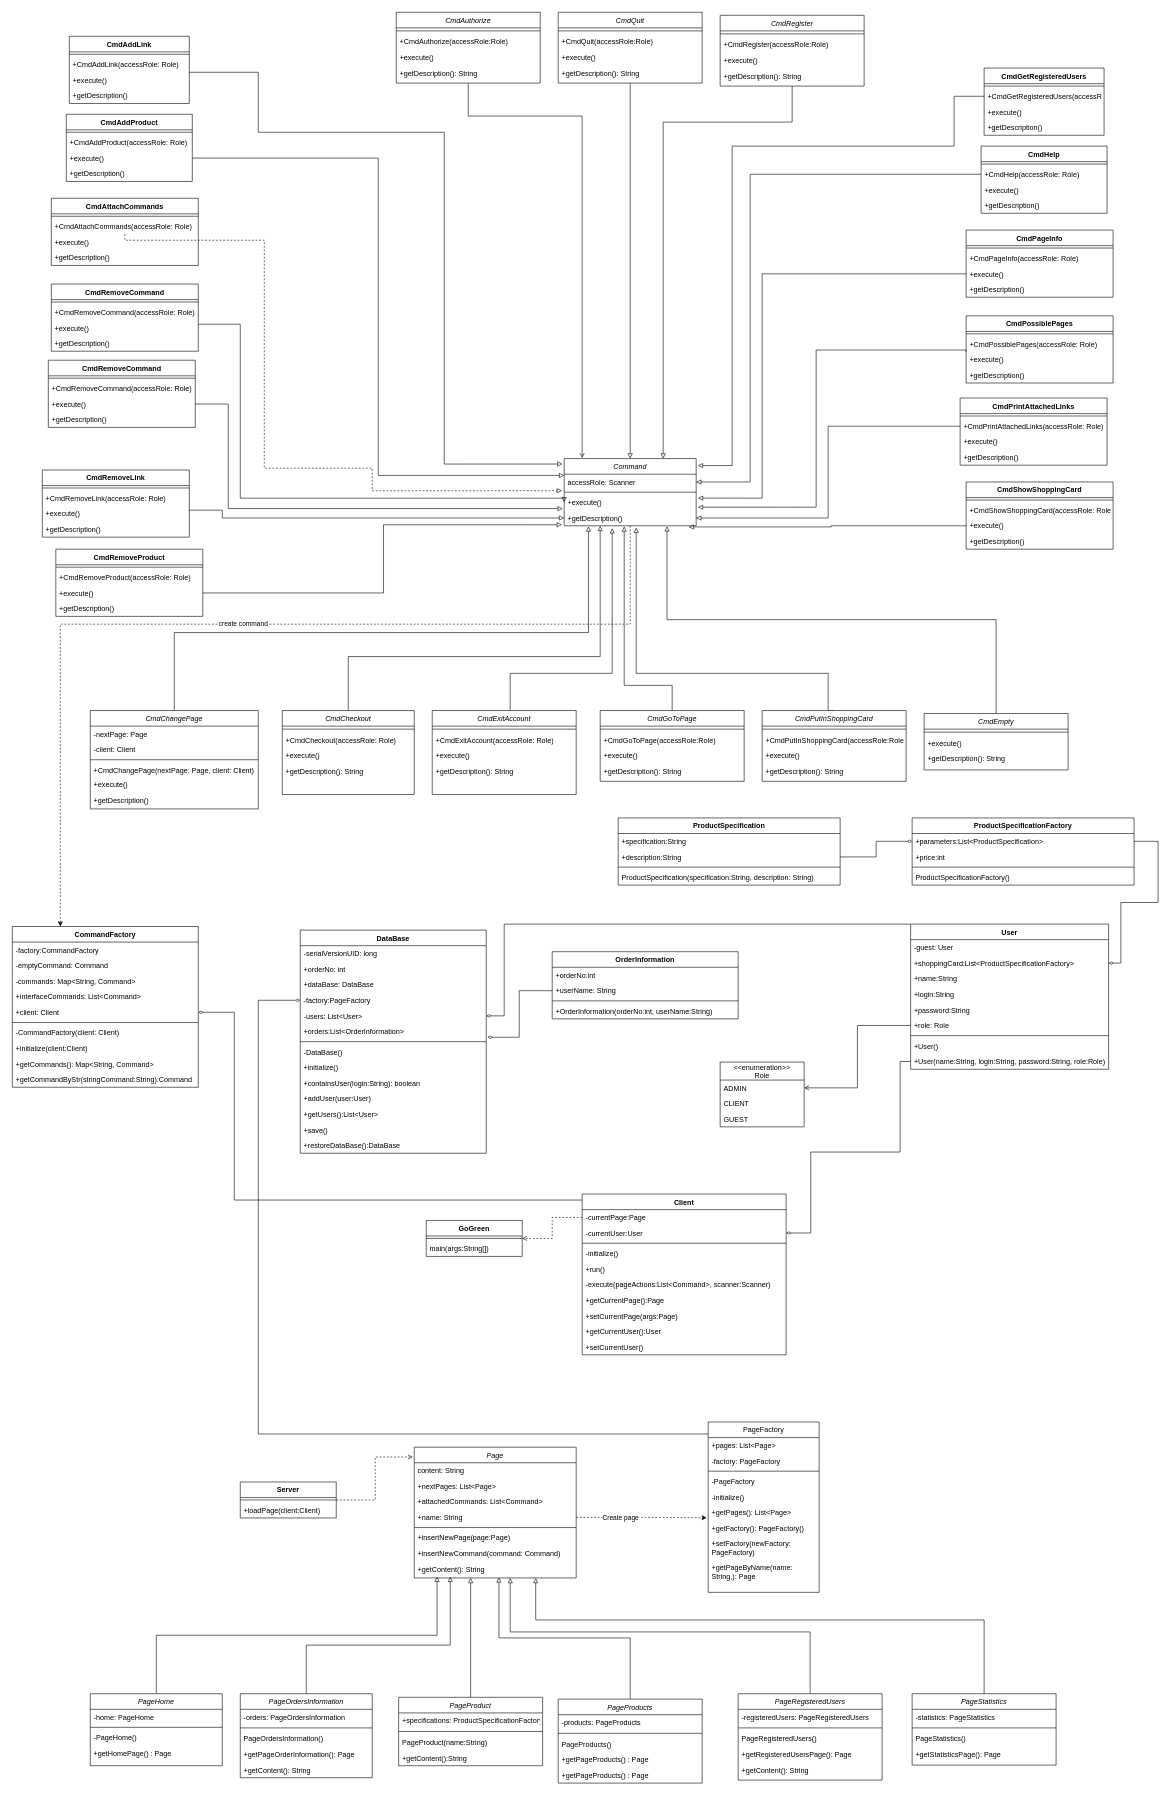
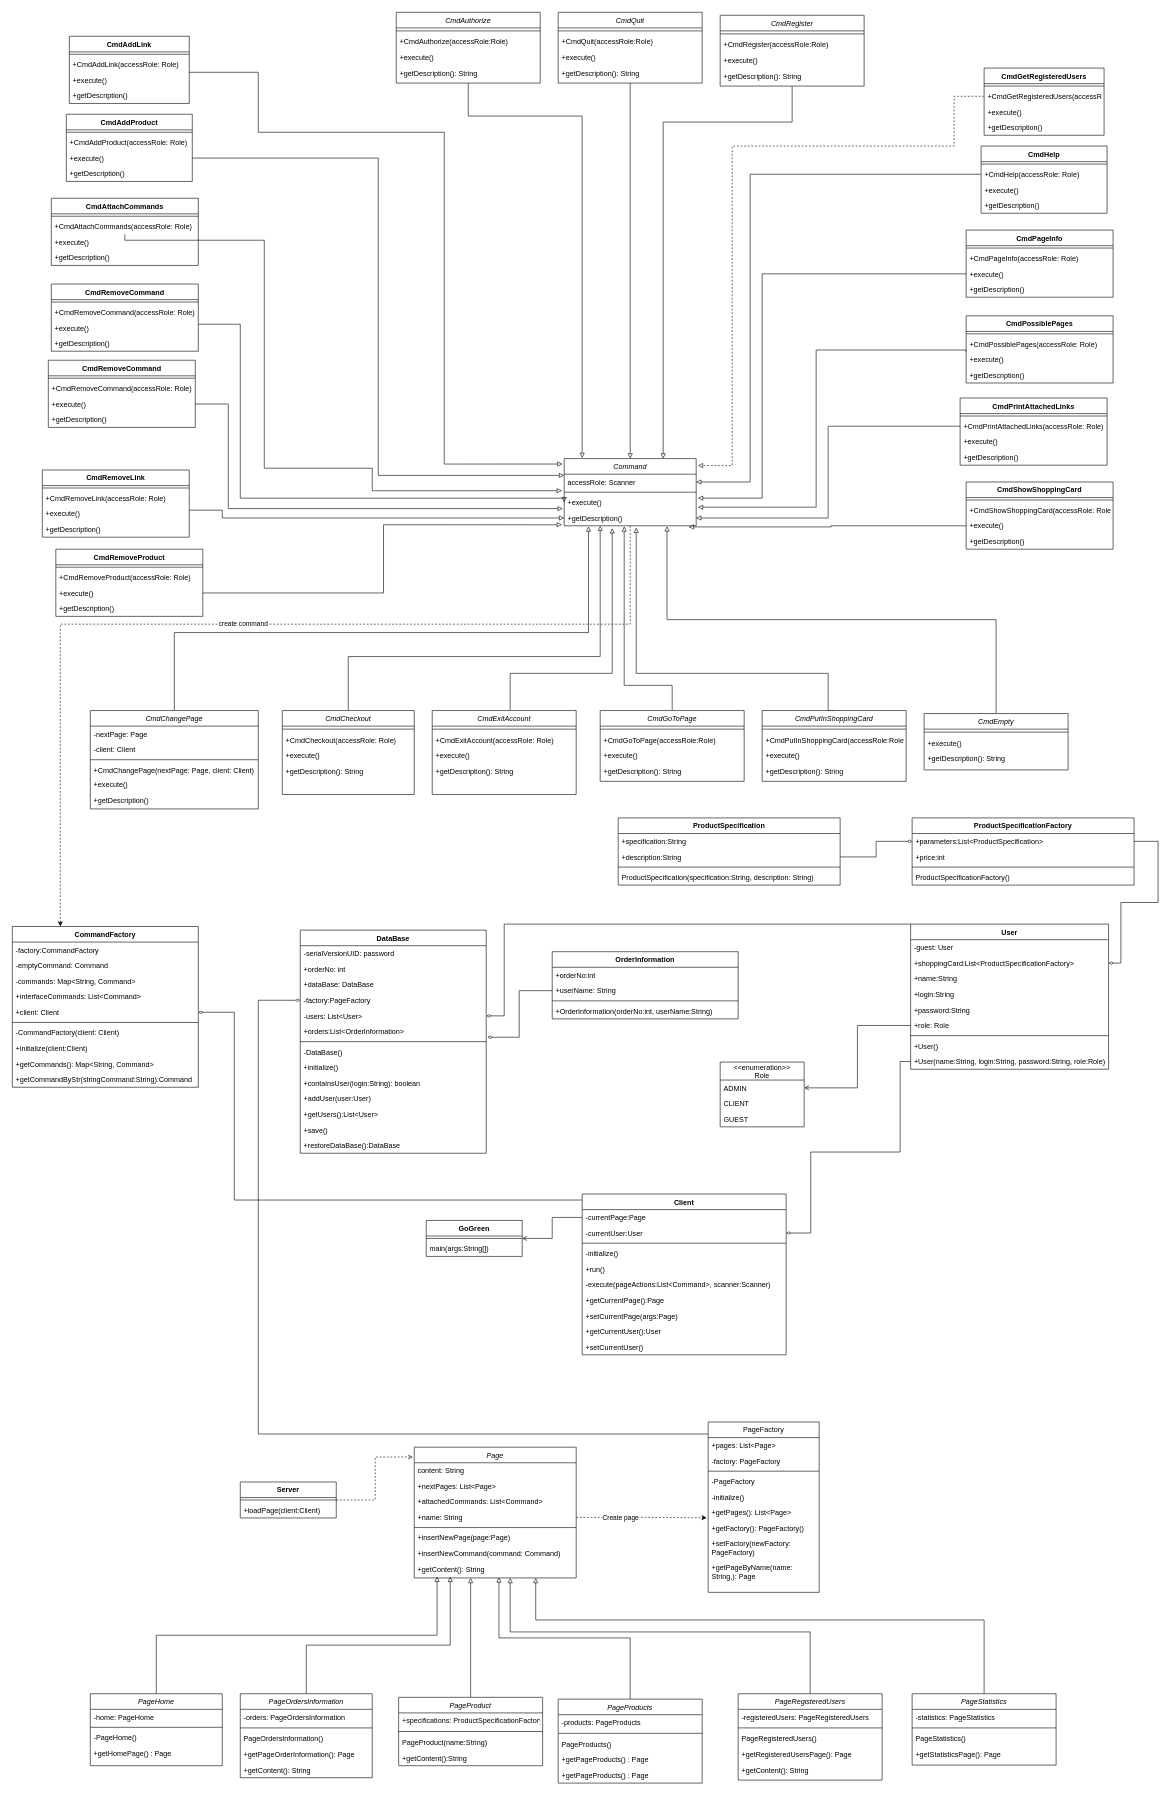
(732, 170) -> (732, 170)
(264, 438) -> (264, 438)
(582, 453) -> (582, 451)
(344, 954) -> (353, 954)
(552, 1228) -> (552, 1228)
